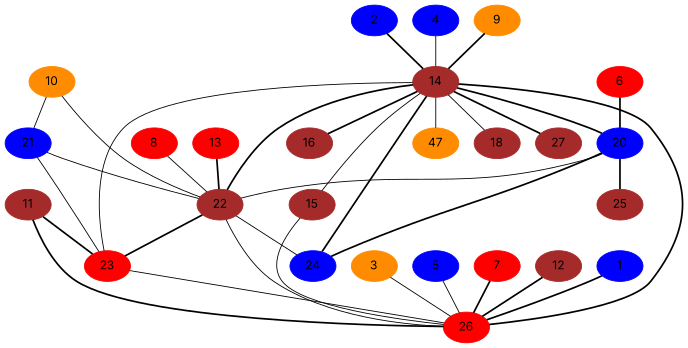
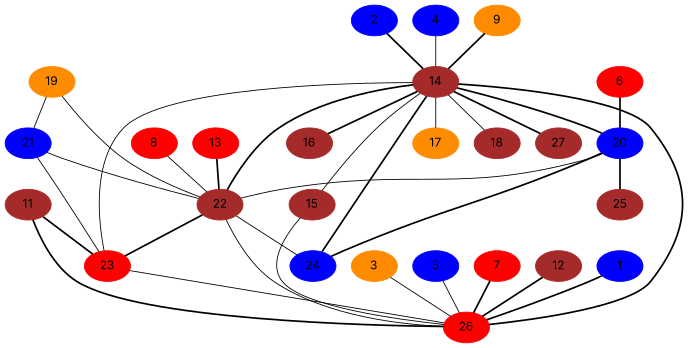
(52, 82) -> (52, 82)
(436, 143) -> (436, 143)
